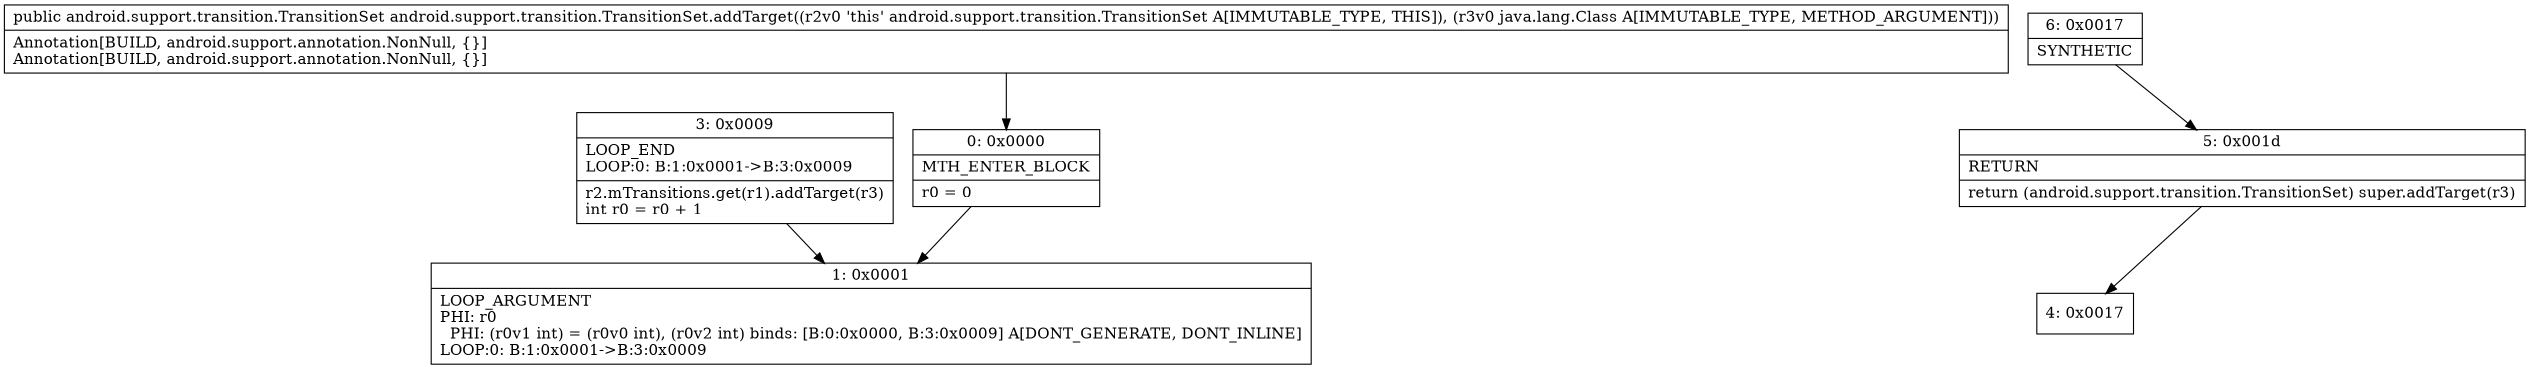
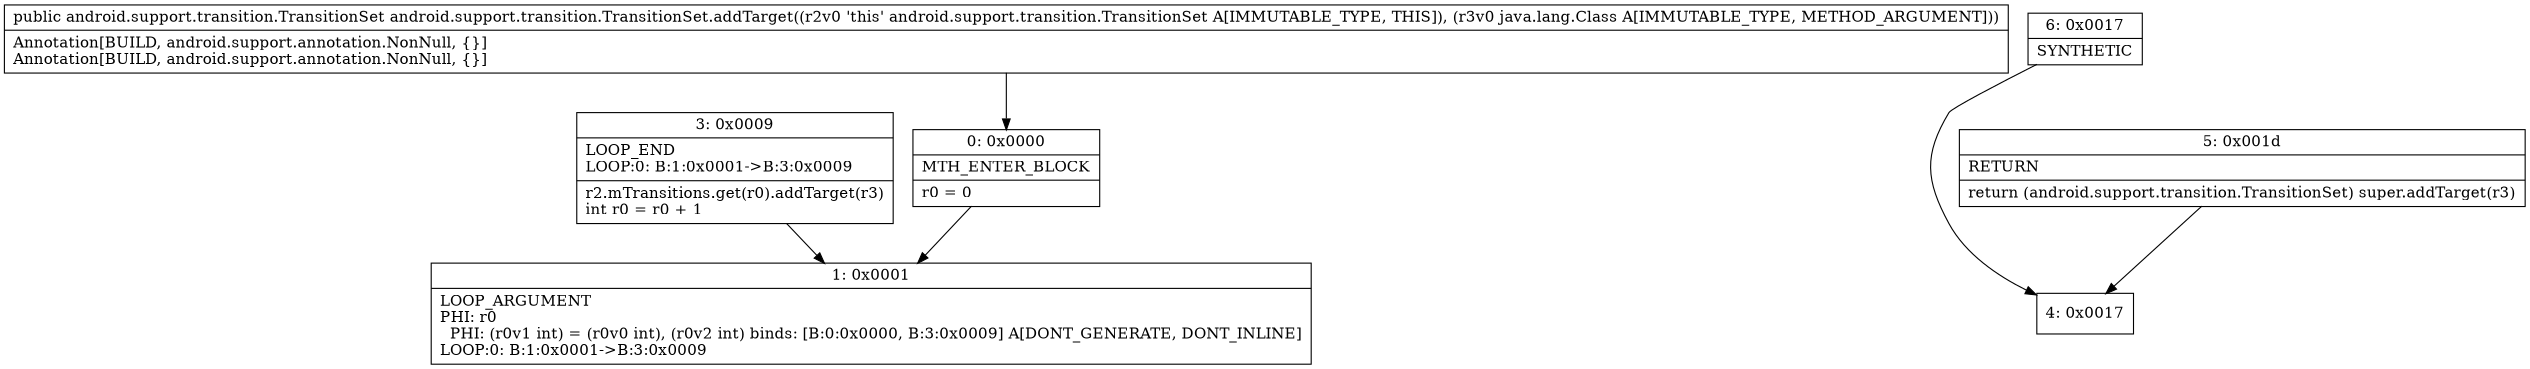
(2152, 94) -> (1931, 170)
(735, 193) -> (735, 193)
